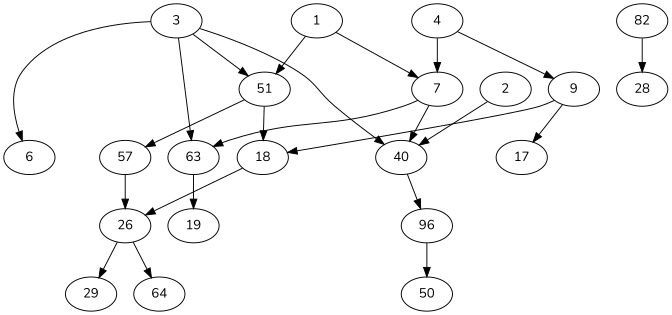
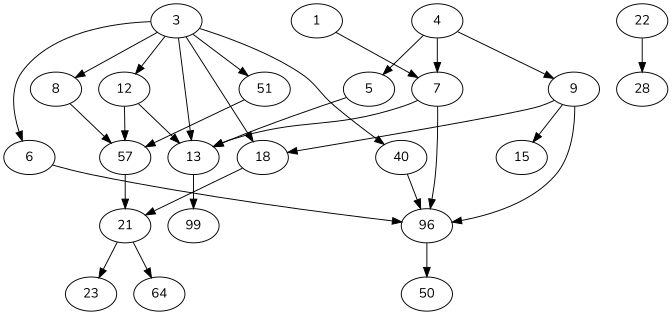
(642, 21) -> (642, 21)
(294, 51) -> none
none -> (56, 89)
none -> (124, 89)
none -> (369, 89)
(506, 89) -> none
(264, 119) -> (217, 85)
(422, 119) -> (437, 153)
(194, 157) -> (194, 157)
(522, 157) -> (522, 157)
none -> (543, 187)
none -> (222, 198)
(125, 226) -> (125, 226)
(194, 226) -> (194, 226)
(91, 294) -> (91, 294)
